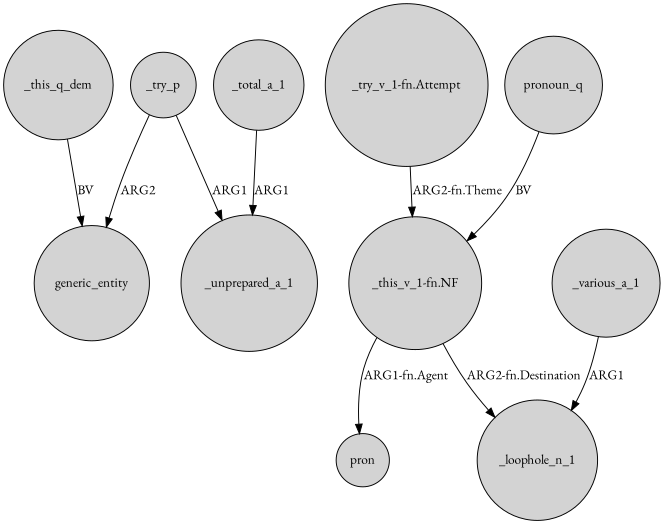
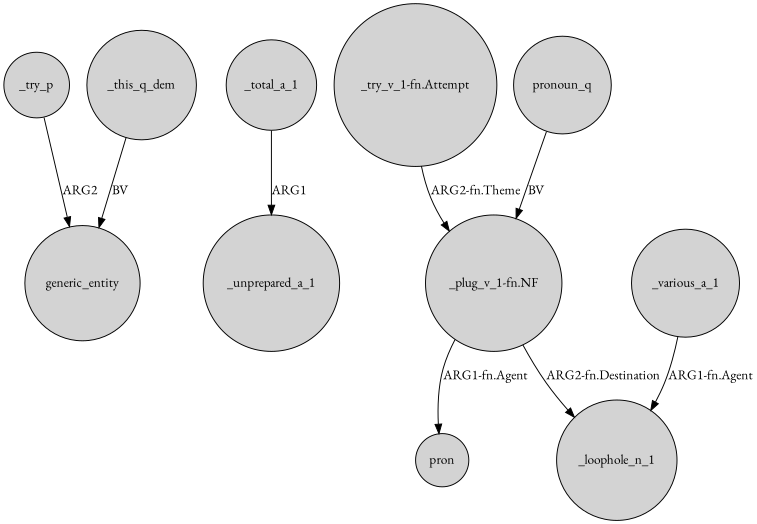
(197, 163) -> none
(415, 283) -> (494, 283)
(607, 376) -> (711, 376)
